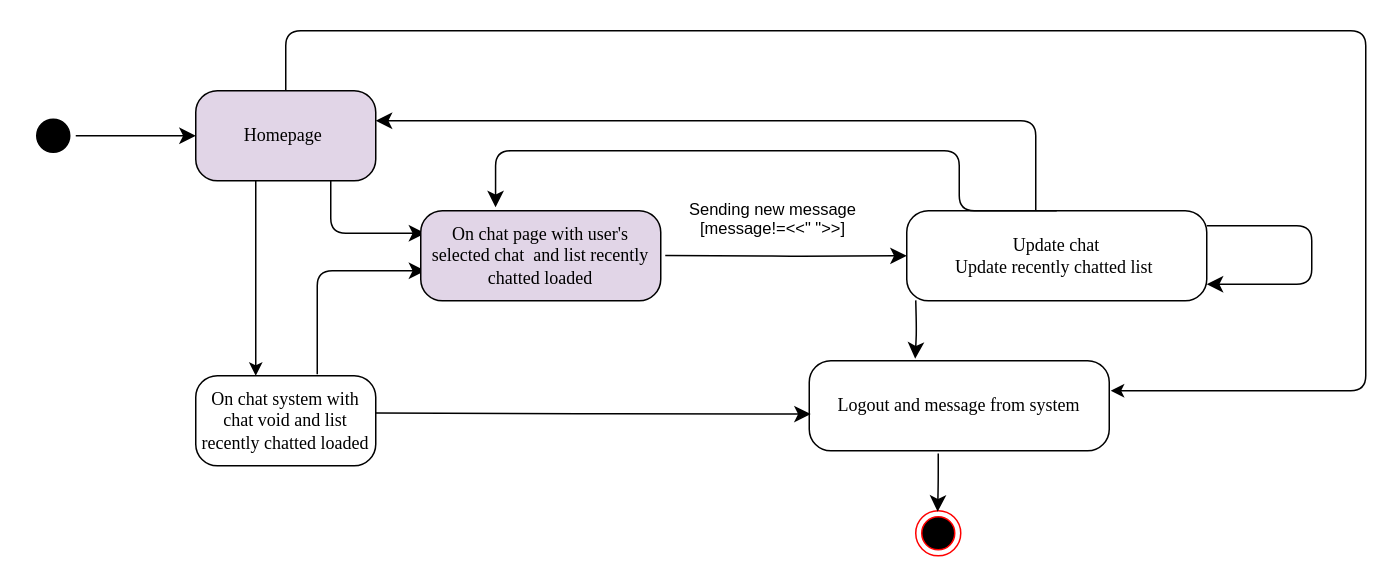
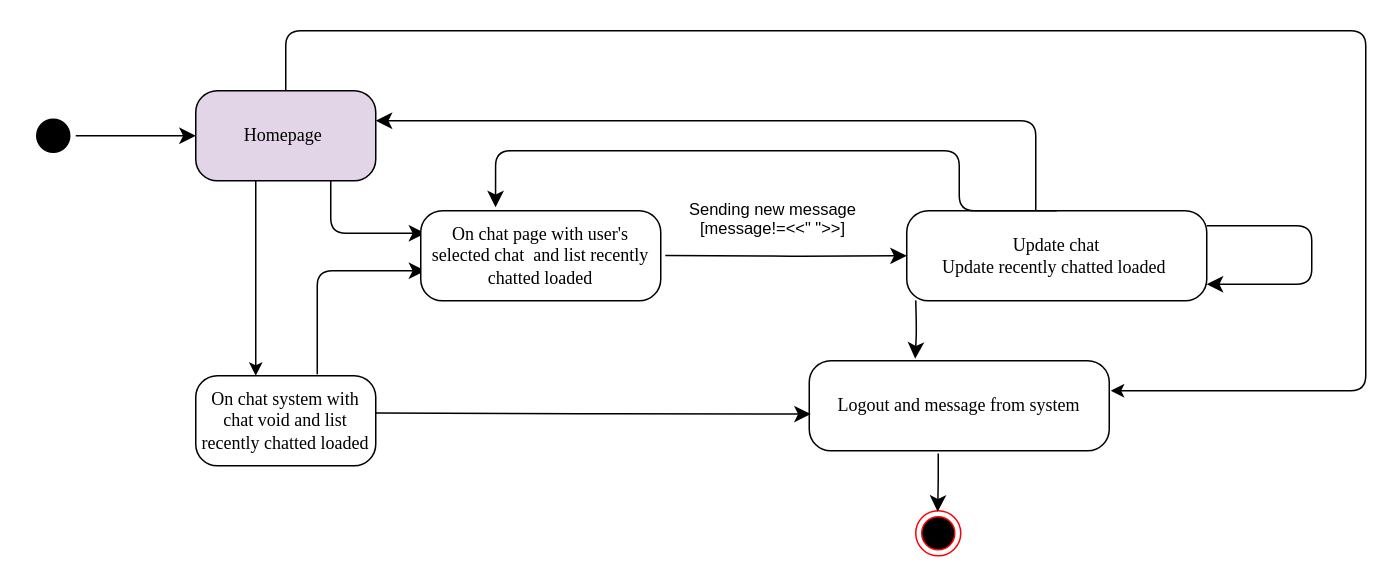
(541, 256) -> (541, 256)
(1057, 256) -> (1057, 256)
